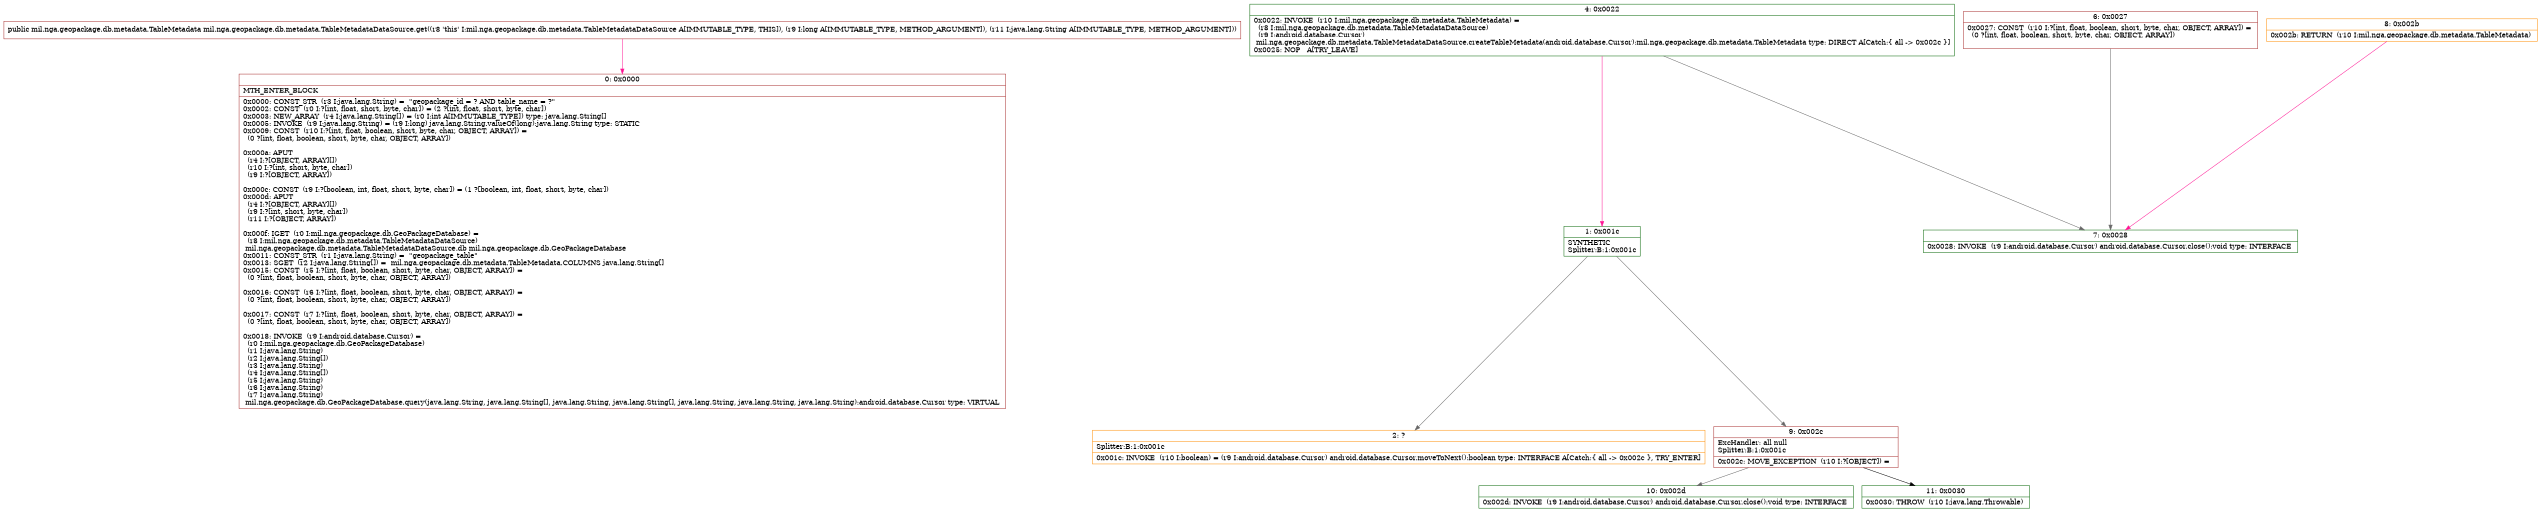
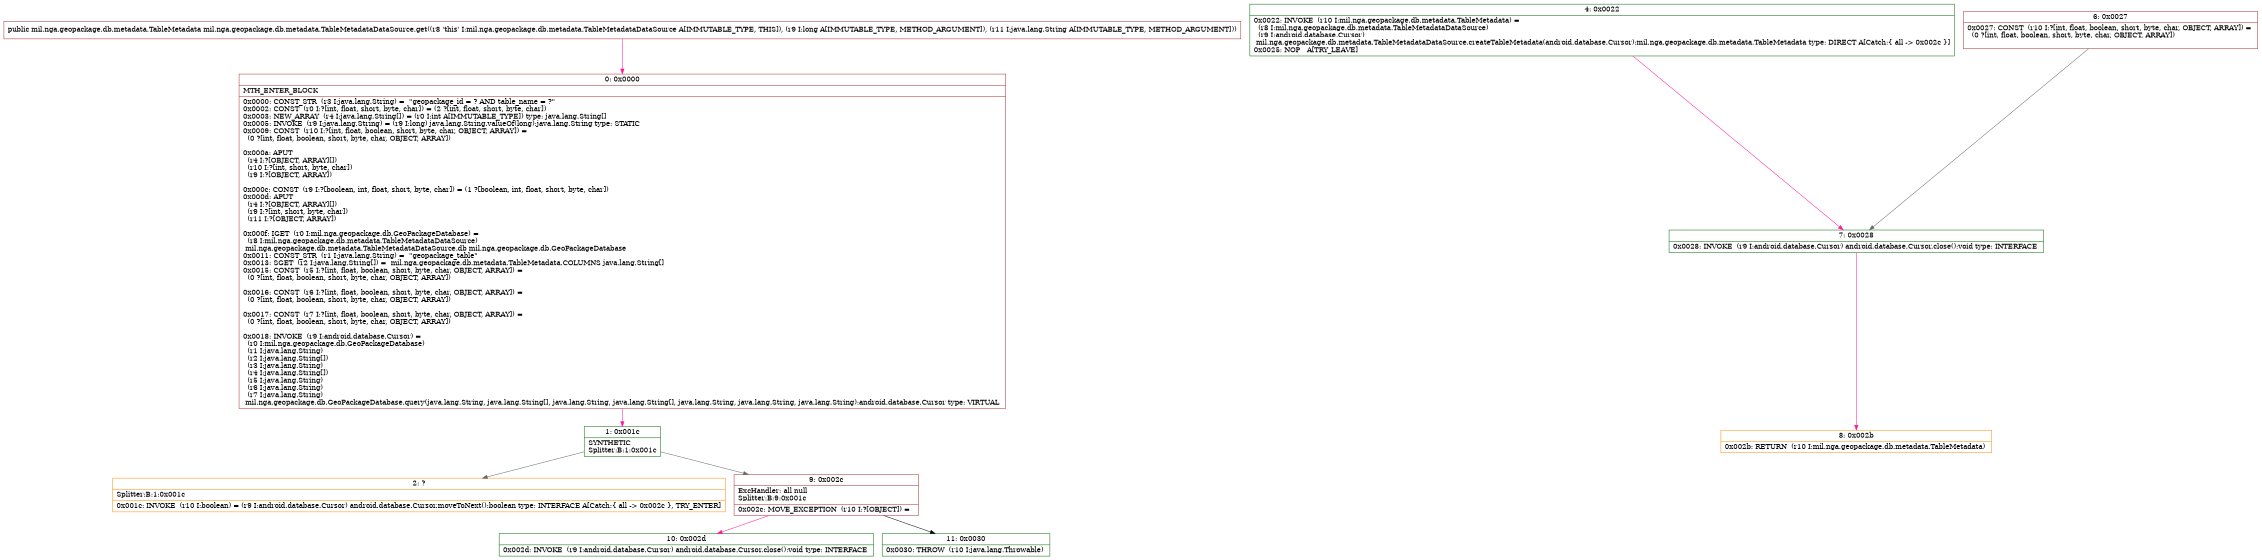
(2258, 134) -> (1856, 339)
(1602, 139) -> (622, 415)
(1872, 142) -> (1736, 141)
(1752, 451) -> (772, 498)
(1725, 476) -> (745, 524)
